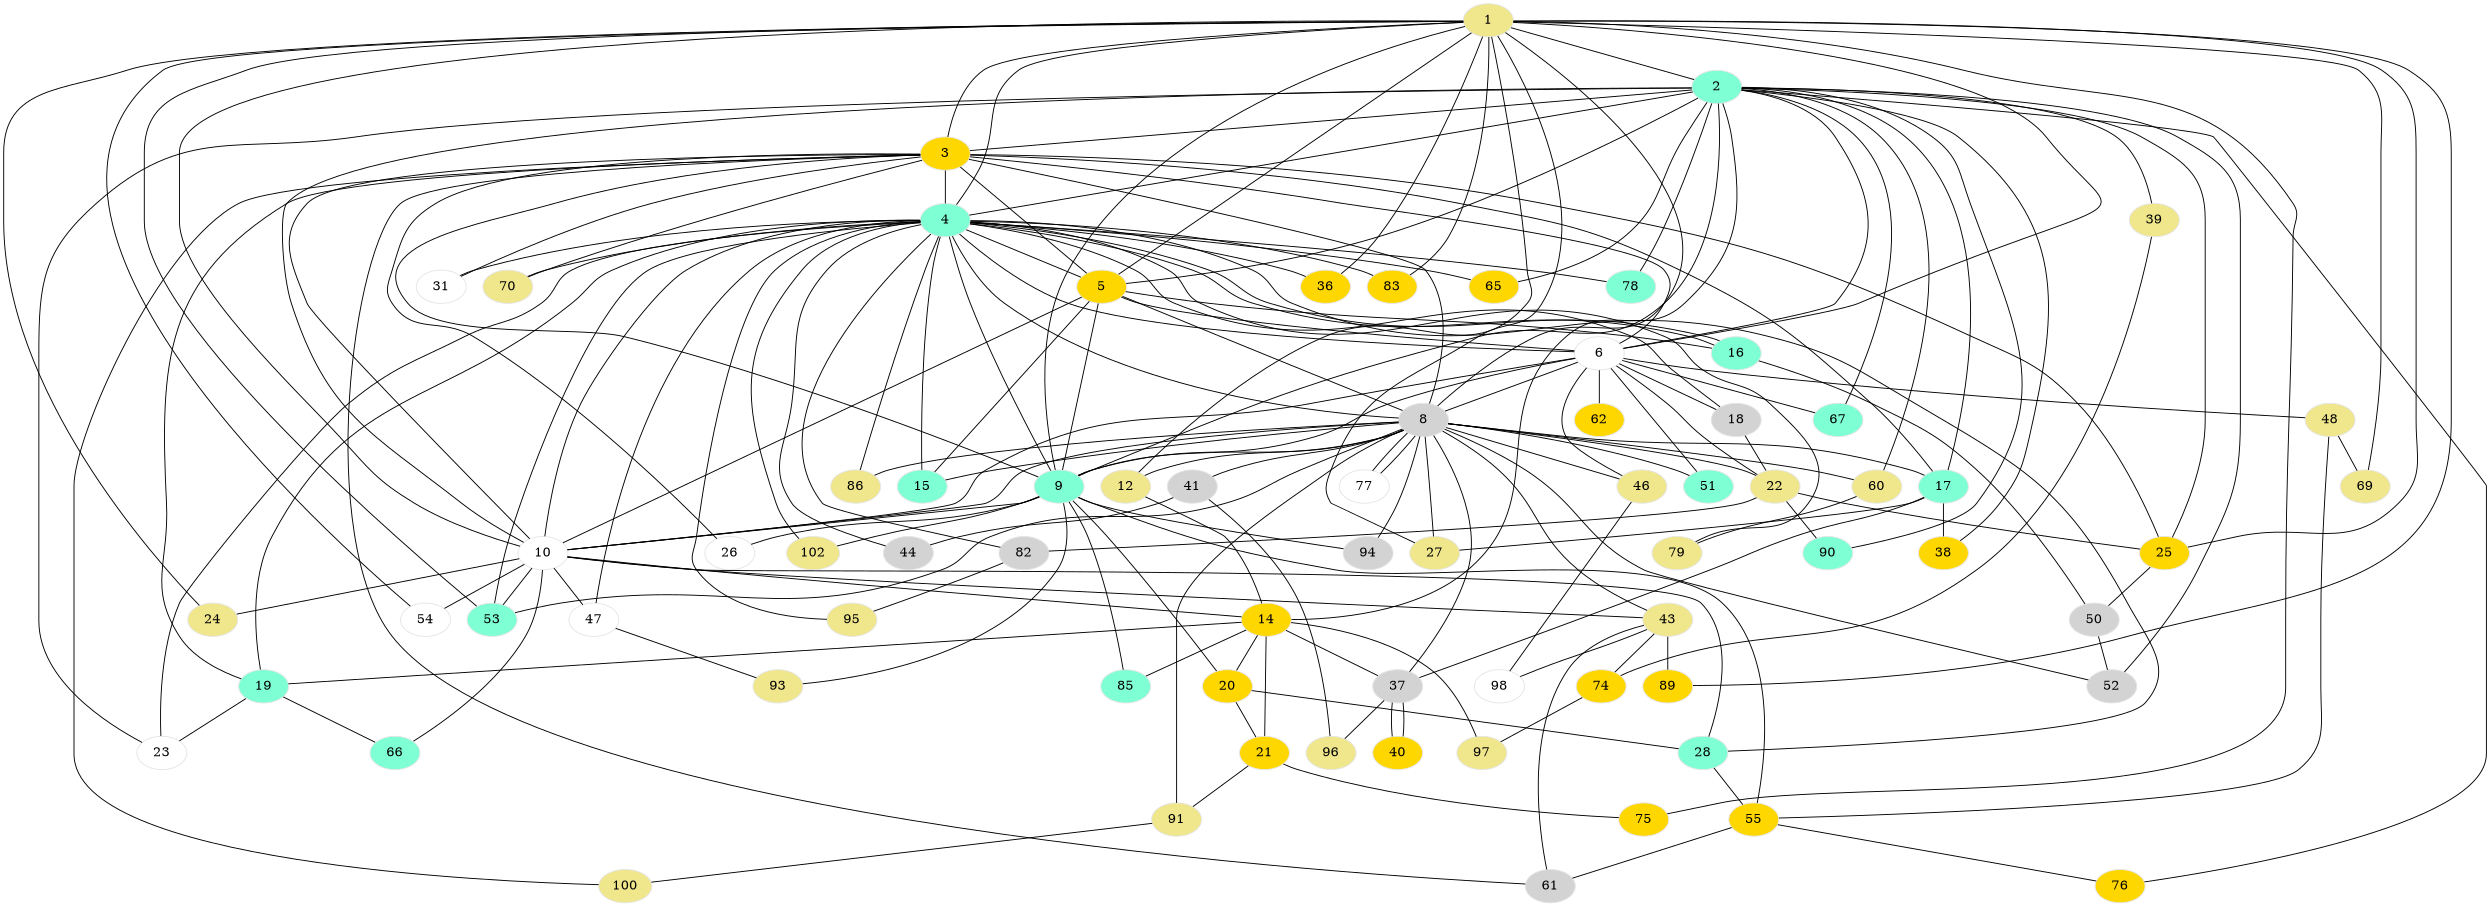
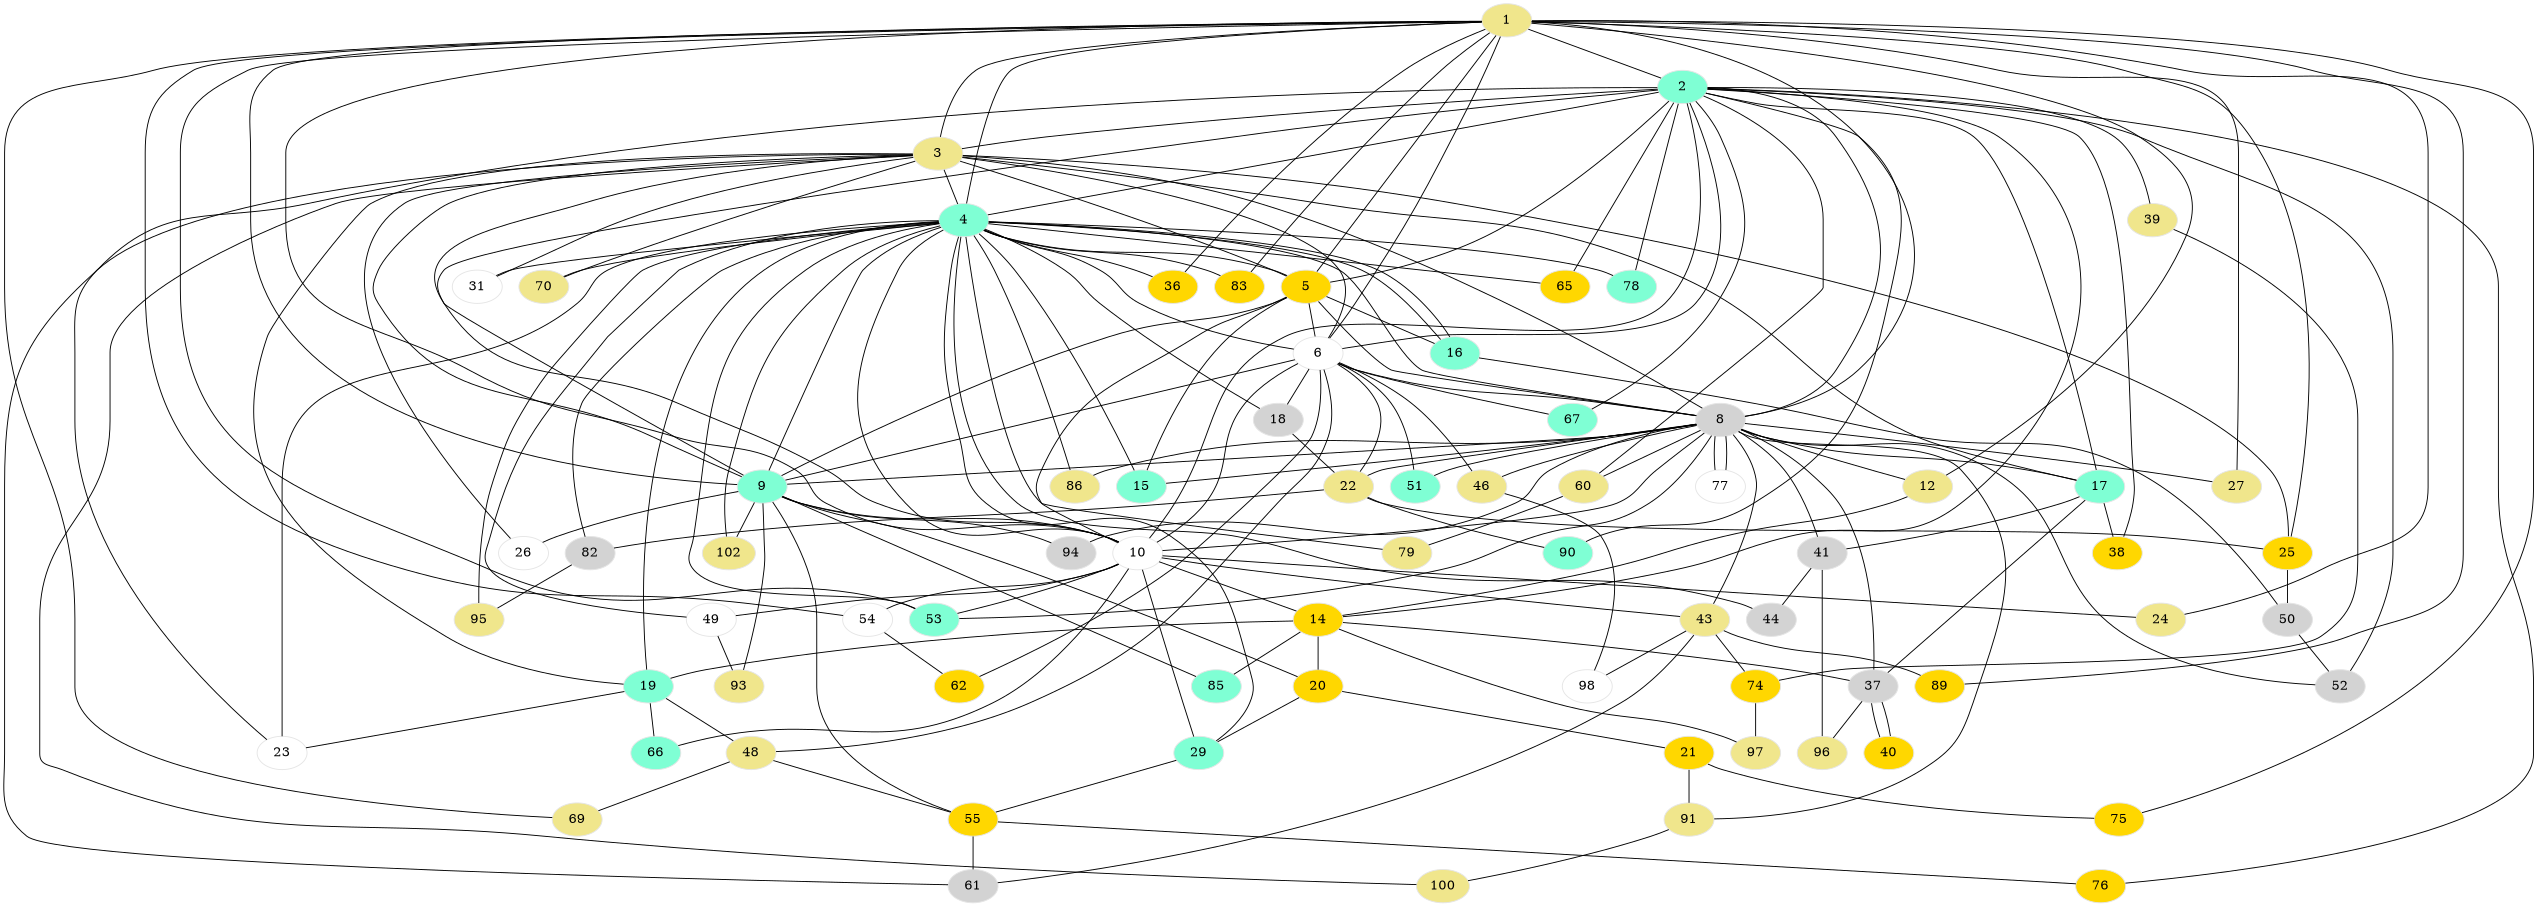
(2155, 144) -> (1879, 235)
(945, 154) -> (938, 154)
(1693, 529) -> (1976, 525)
(594, 620) -> (711, 620)
none -> (913, 653)
(1265, 686) -> none
none -> (700, 720)
(1703, 753) -> (1199, 753)
